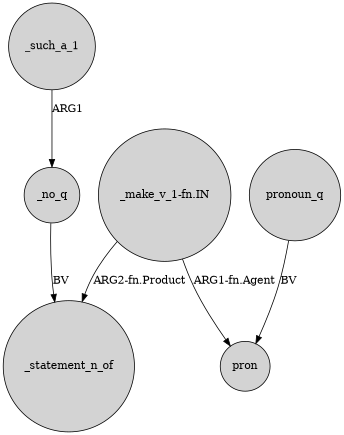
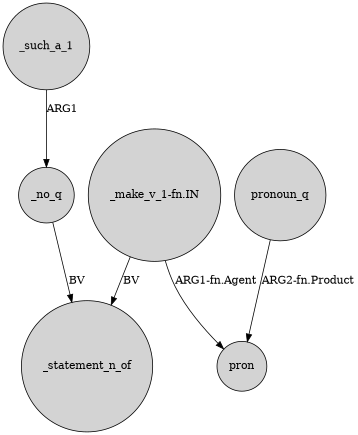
(140, 281) -> (131, 281)
(288, 281) -> (308, 281)
